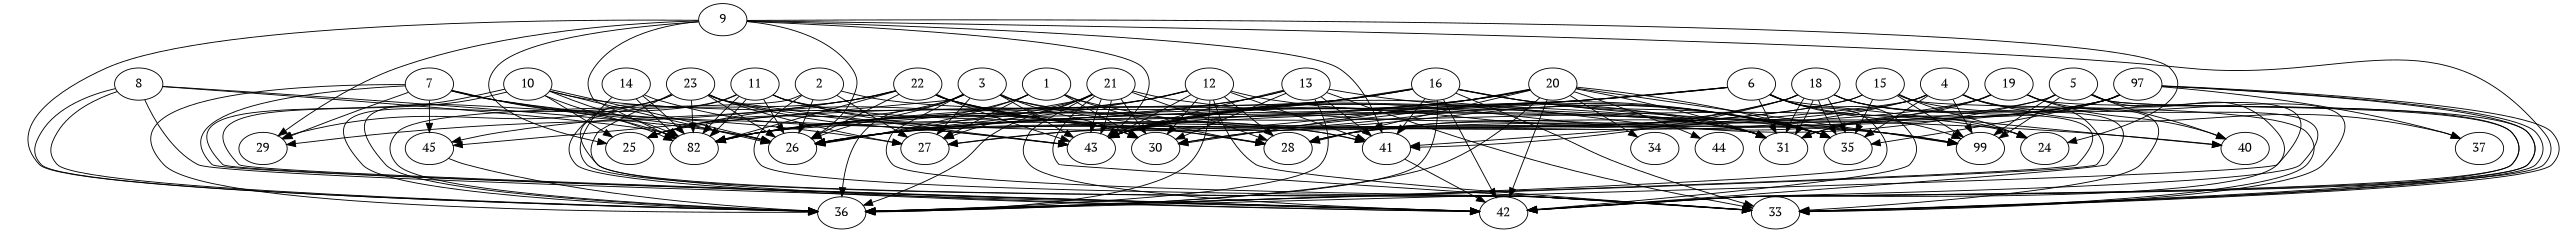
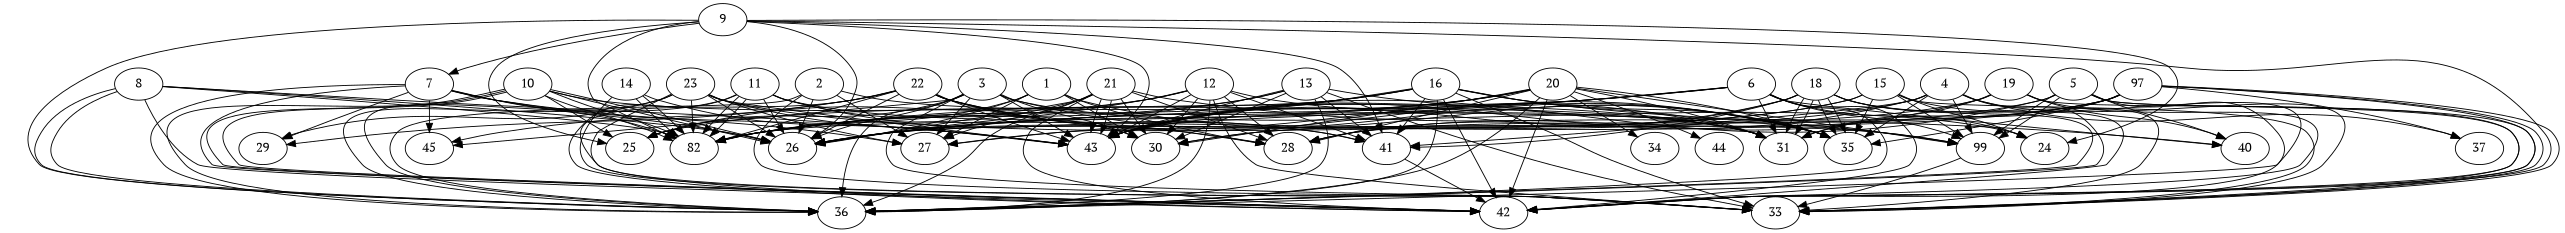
(483, 45) -> (577, 42)
none -> (611, 111)
(1319, 183) -> (1884, 183)
(627, 195) -> (203, 173)
